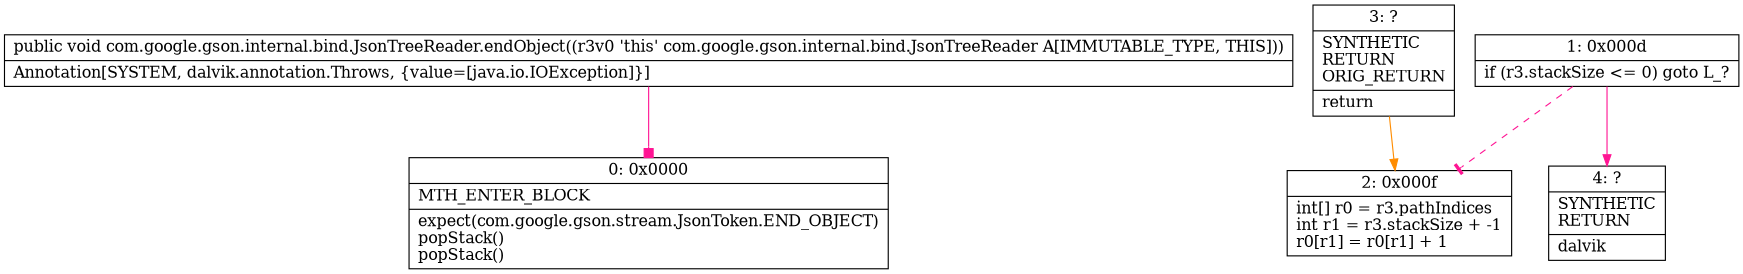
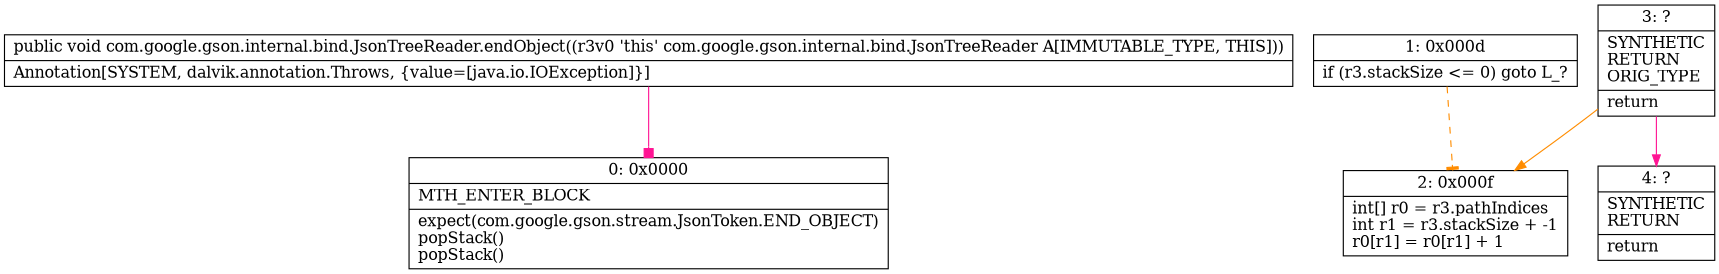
(1384, 77) -> (1654, 77)
(1607, 121) -> (1656, 136)
(1517, 127) -> (1450, 126)
(1582, 247) -> (1633, 247)
